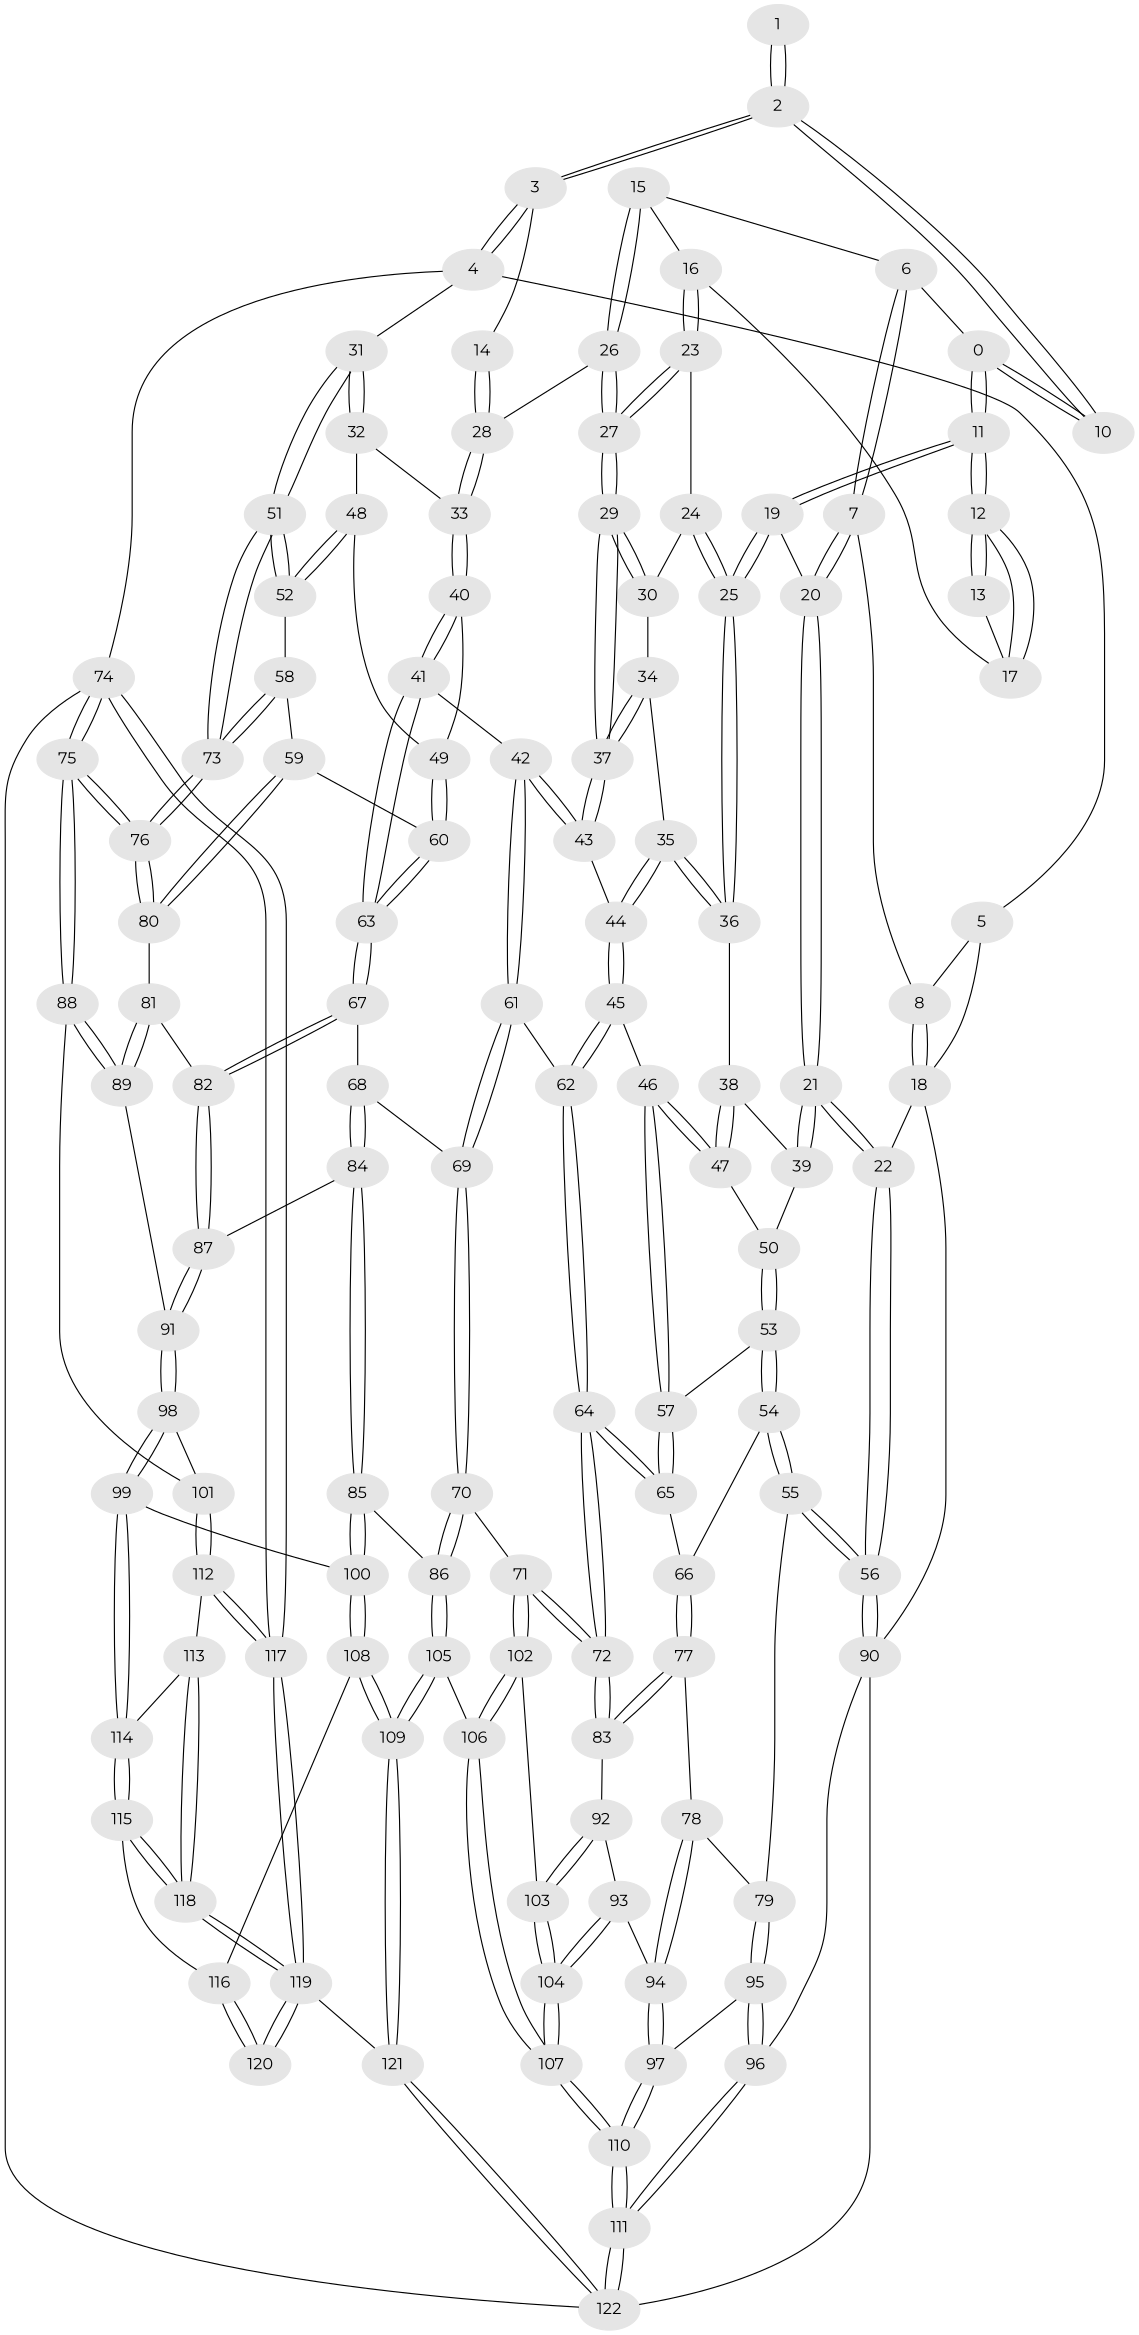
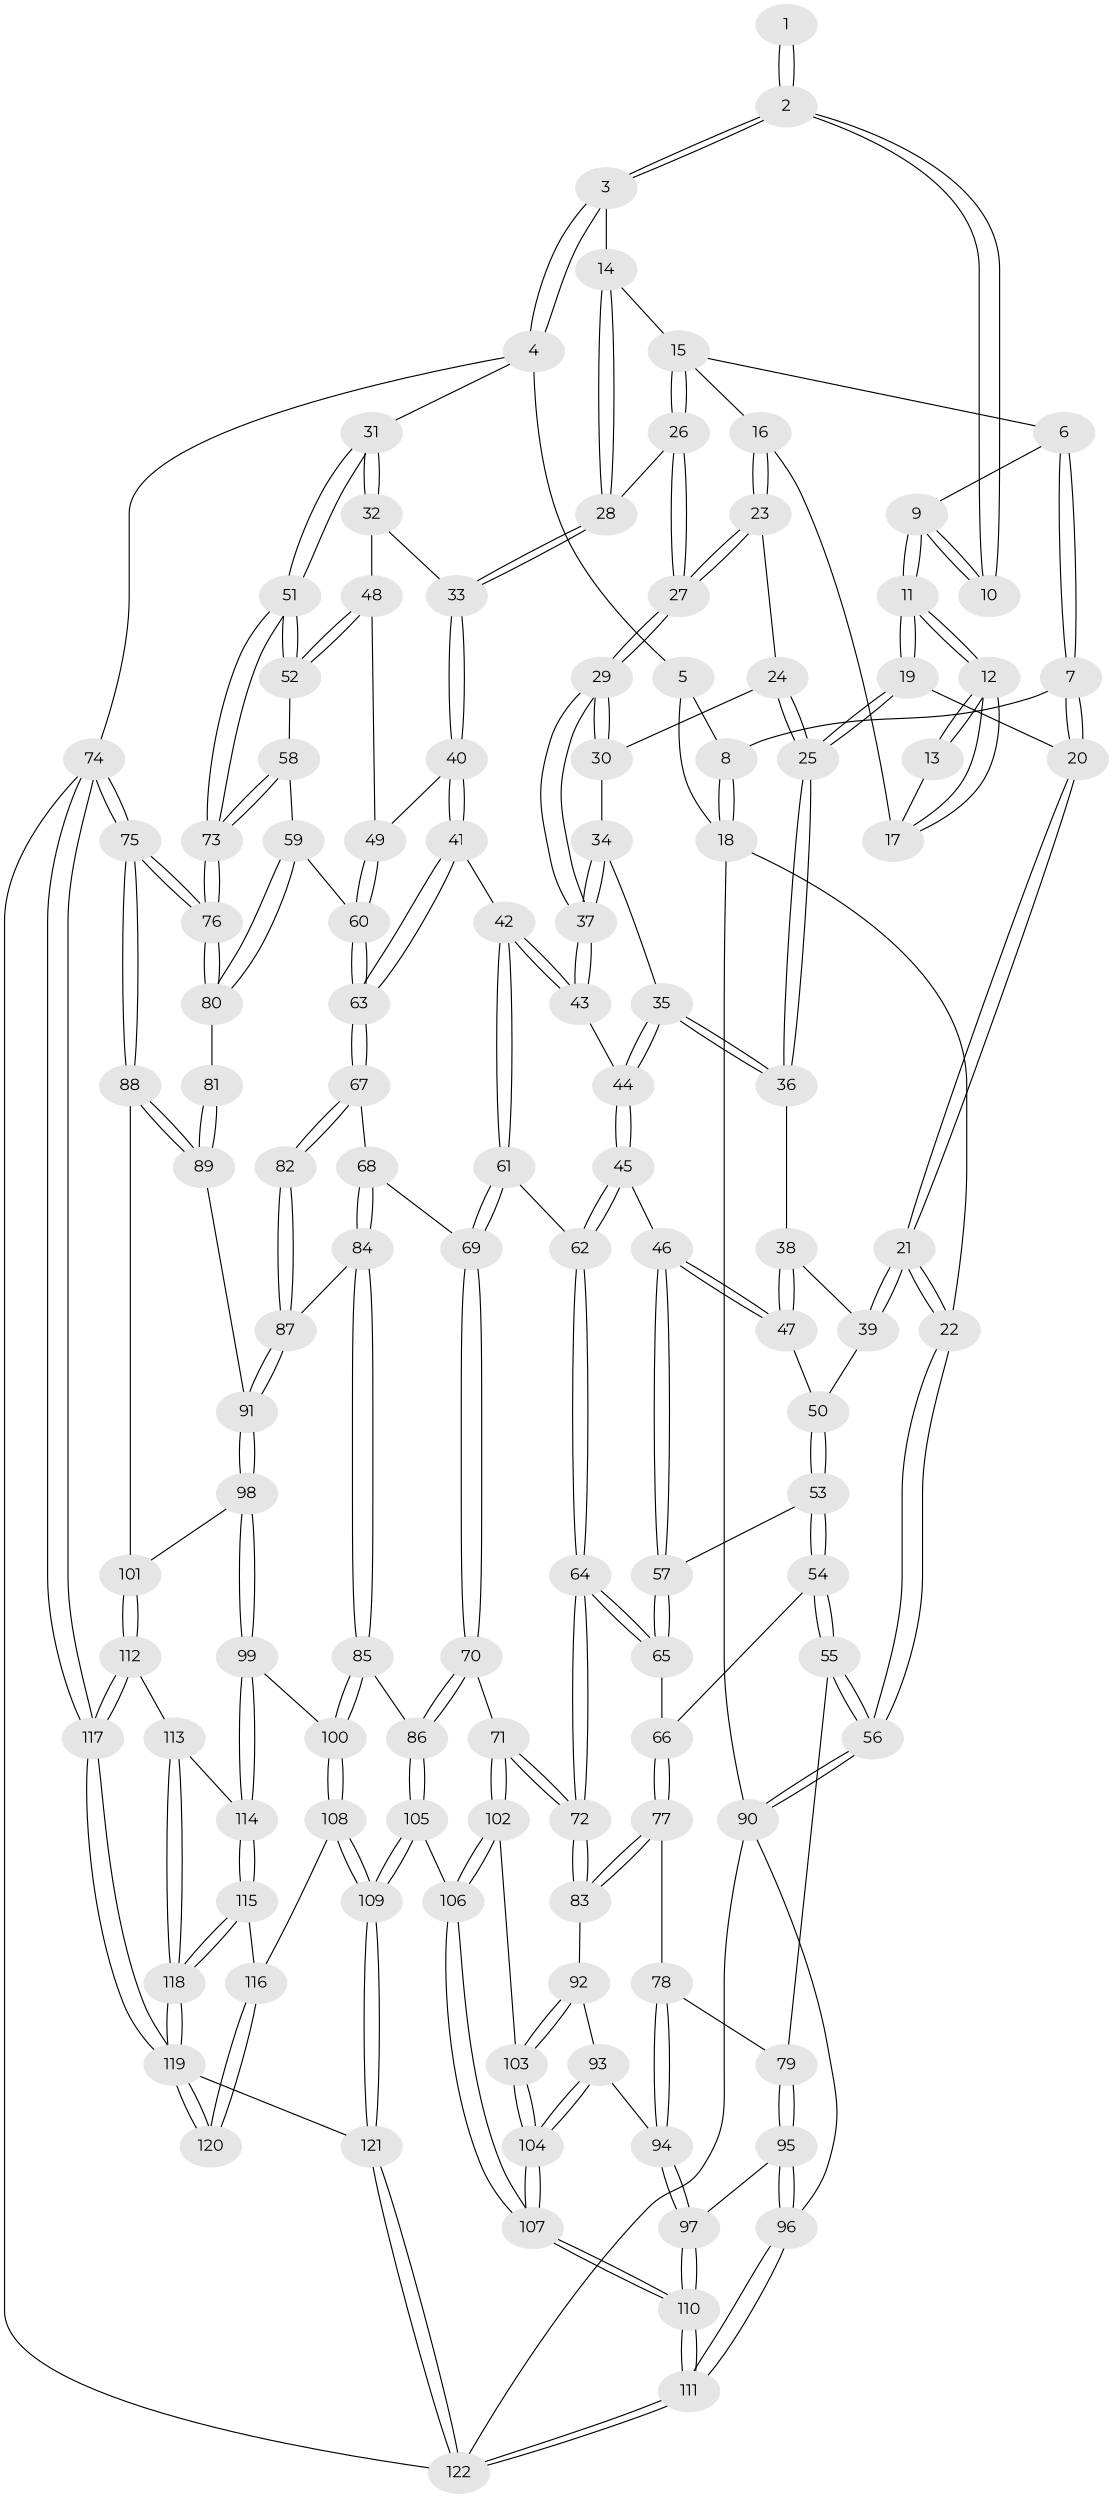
none -> (643, 311)
(979, 351) -> (917, 515)
(176, 1045) -> none
